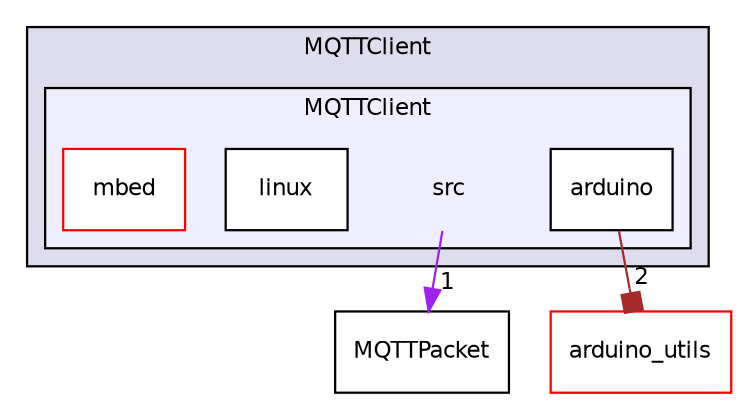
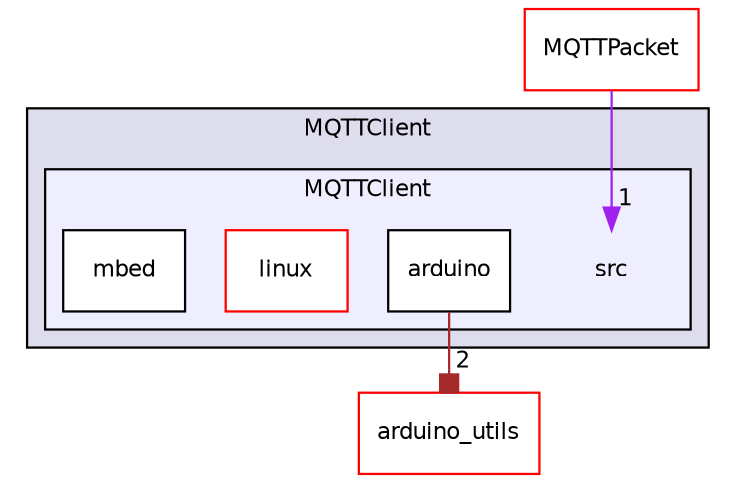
(124, 190) -> (124, 271)
(287, 190) -> (287, 271)
(437, 260) -> (612, 149)
(422, 352) -> (612, 50)
